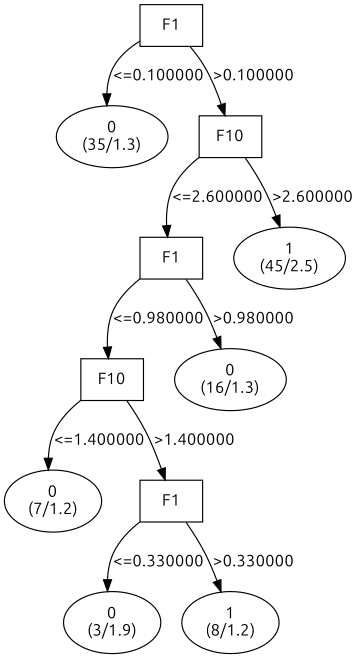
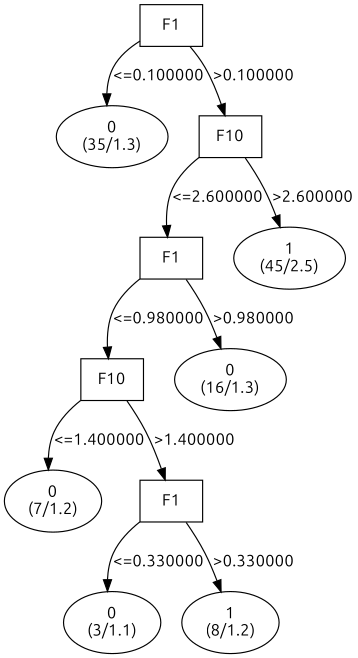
(112, 623) -> (112, 623)
